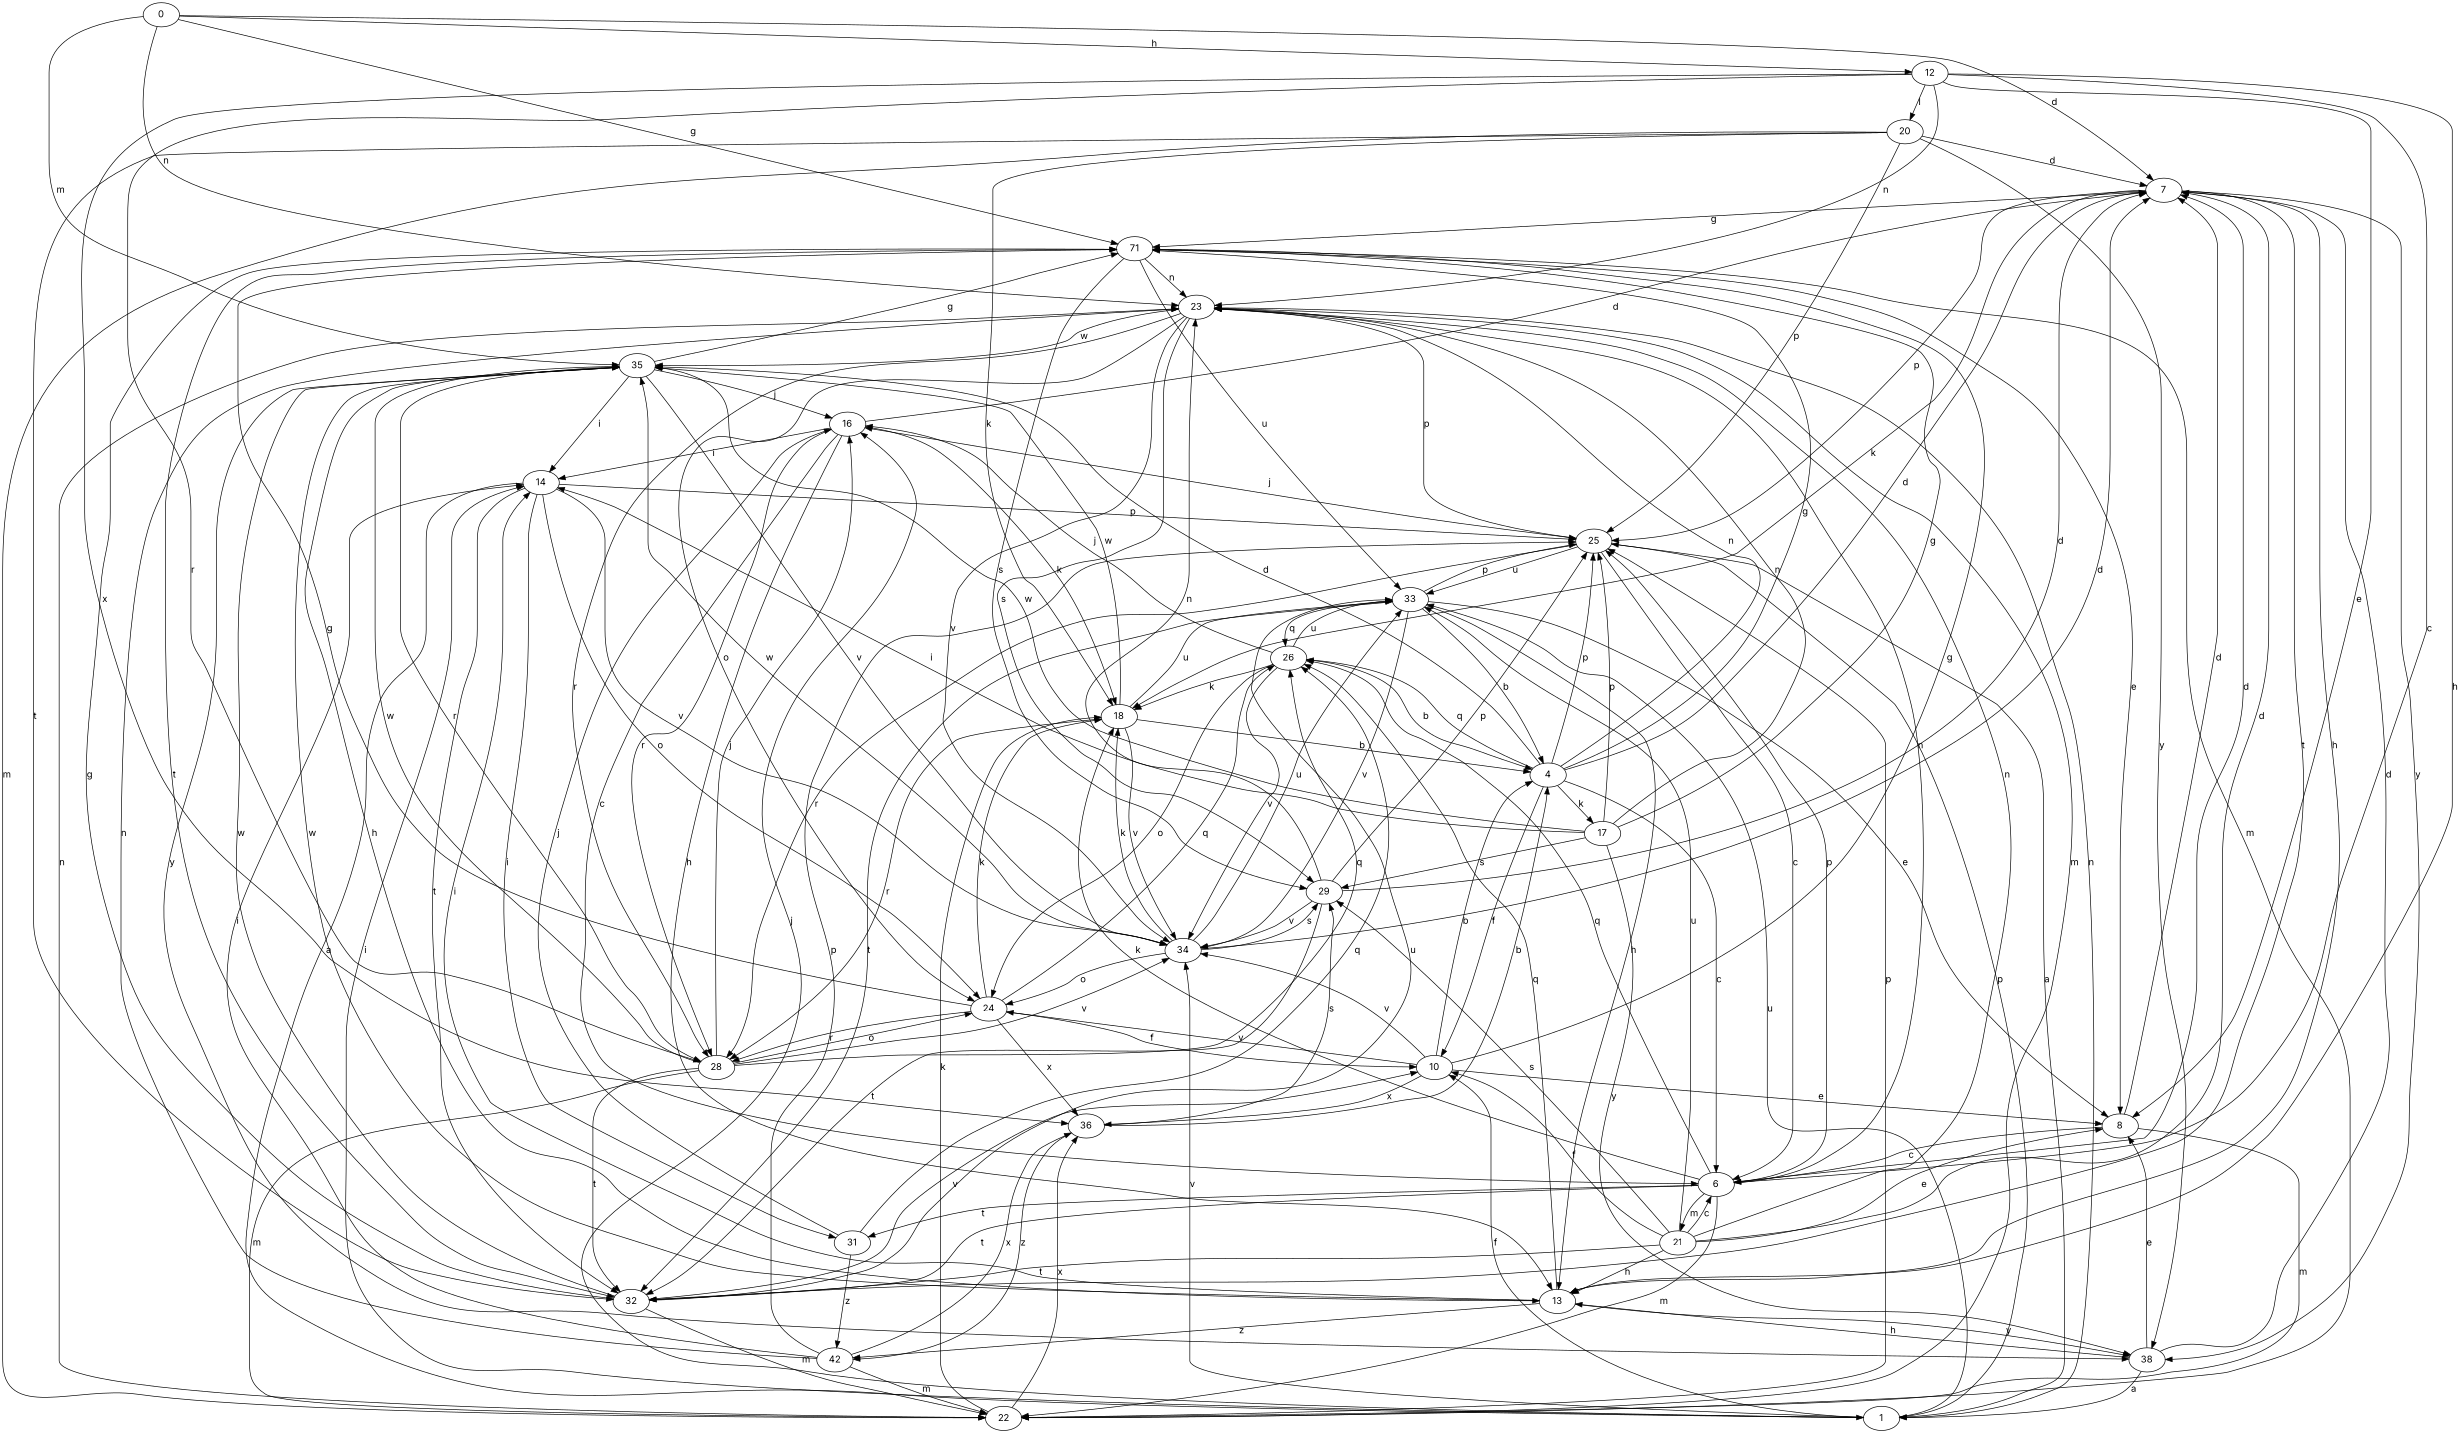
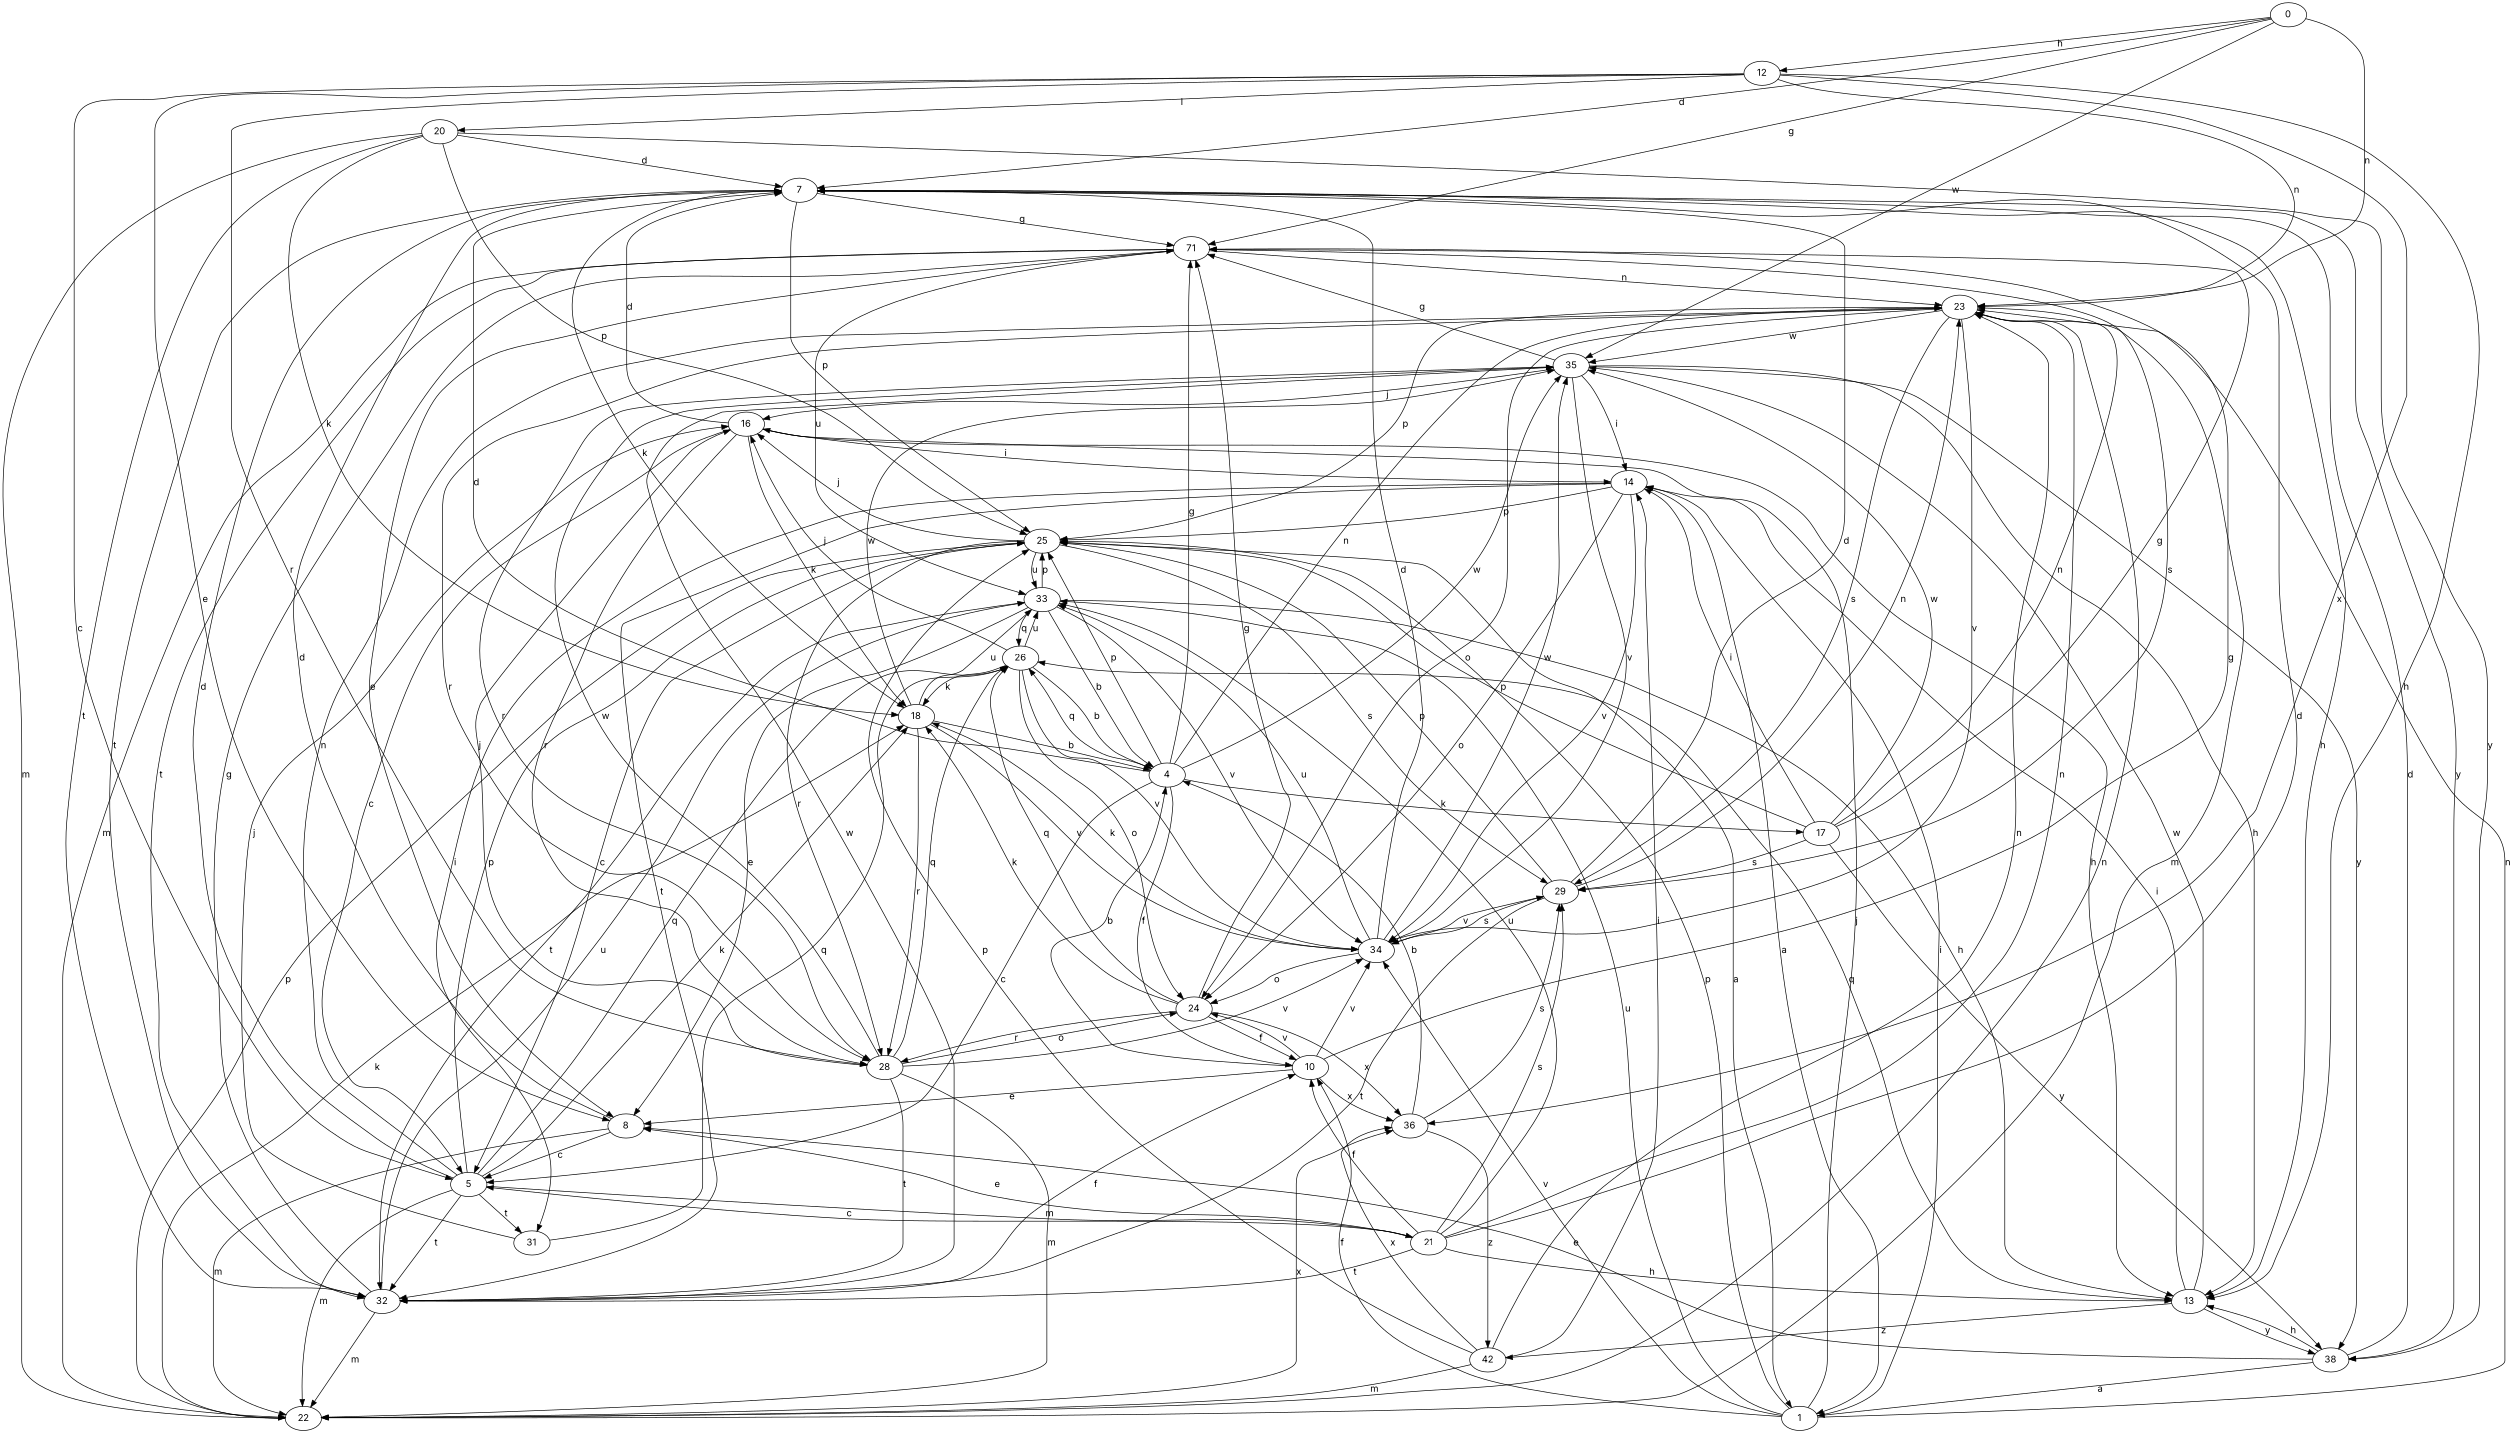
(61, 190) -> (1956, 190)
(1266, 570) -> (1477, 570)
none -> (1314, 663)
(955, 1184) -> (1096, 1184)
(1716, 1184) -> (469, 1184)
(844, 1298) -> none
